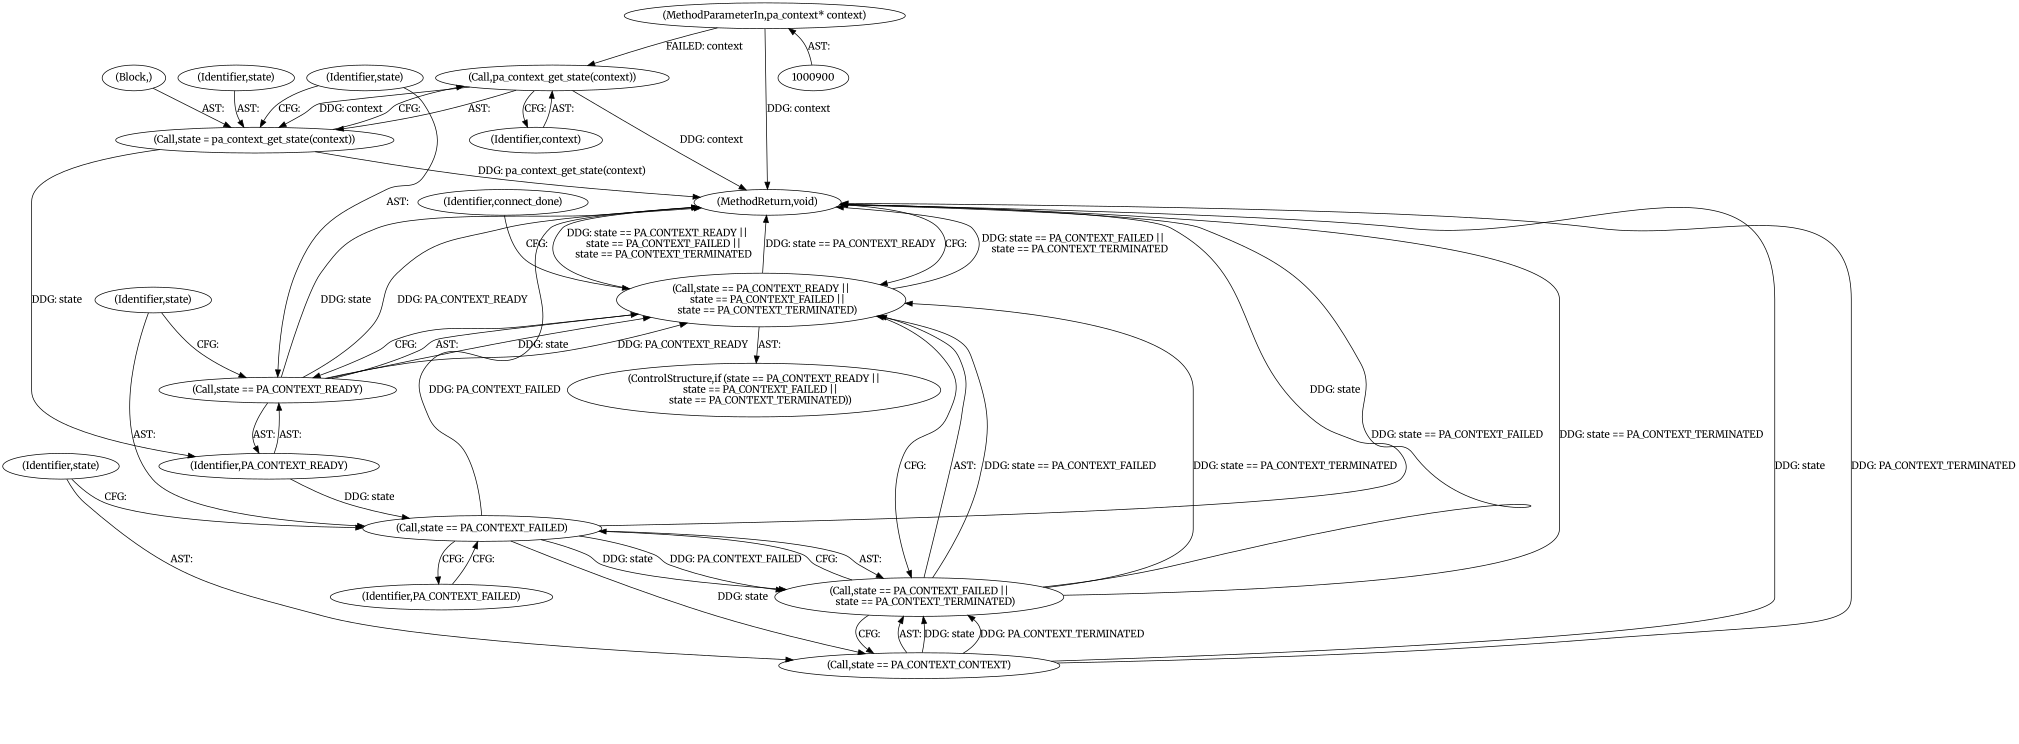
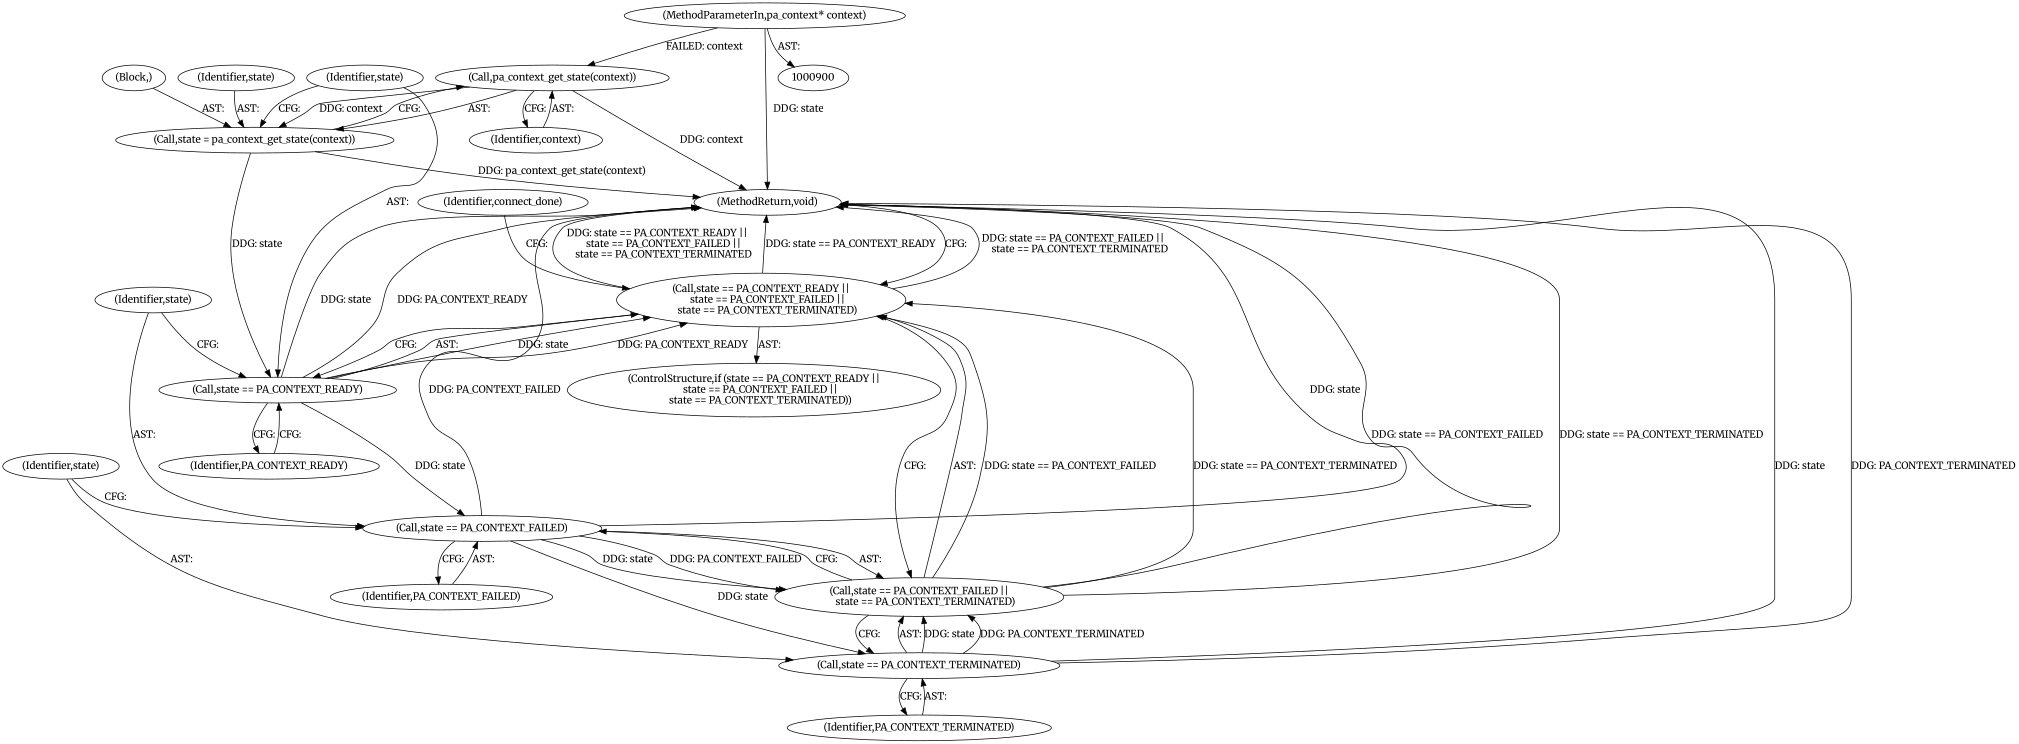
(806, 47) -> (775, 48)
(799, 109) -> (799, 109)
(32, 312) -> (232, 264)
(266, 435) -> (266, 435)
(292, 435) -> (292, 435)
(345, 503) -> (383, 452)
(485, 560) -> (485, 560)
(919, 666) -> (919, 666)
none -> (919, 728)
